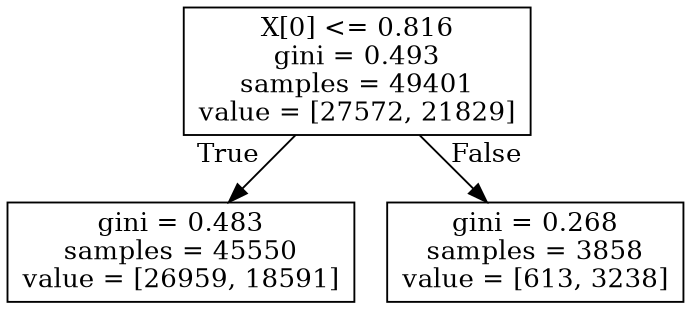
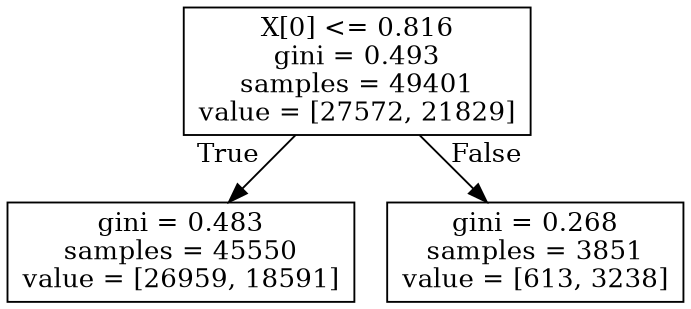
(535, 252) -> (535, 252)
